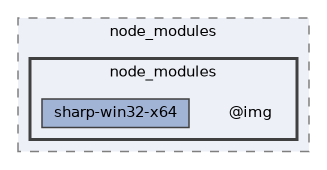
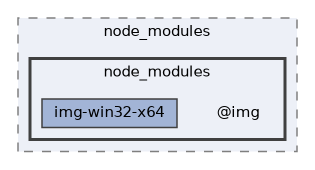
(116, 113) -> (110, 113)
